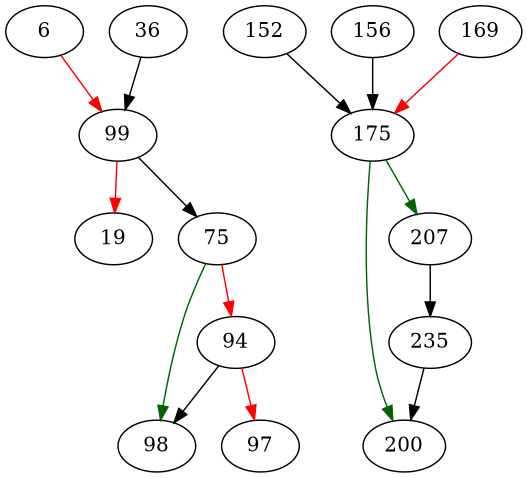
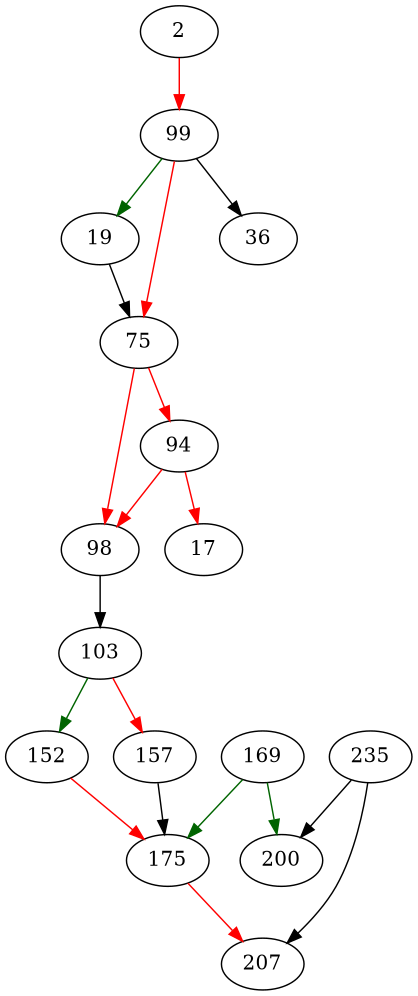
(45, 32) -> (179, 32)
(373, 32) -> (155, 757)
(135, 77) -> (214, 181)
(314, 79) -> (102, 804)
(432, 79) -> (220, 803)
(116, 180) -> (144, 181)
(398, 181) -> (210, 907)
(163, 182) -> (161, 232)
none -> (117, 284)
(430, 284) -> (346, 865)
(367, 285) -> (271, 801)
(179, 333) -> (121, 439)
(201, 389) -> (144, 492)
(260, 446) -> (204, 550)
none -> (100, 653)
